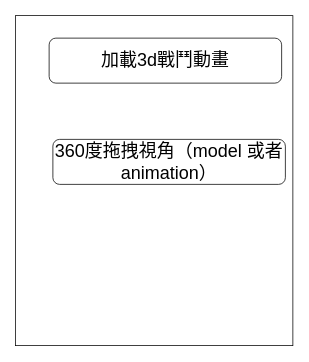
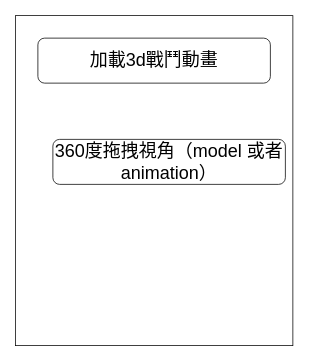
(165, 60) -> (154, 60)
